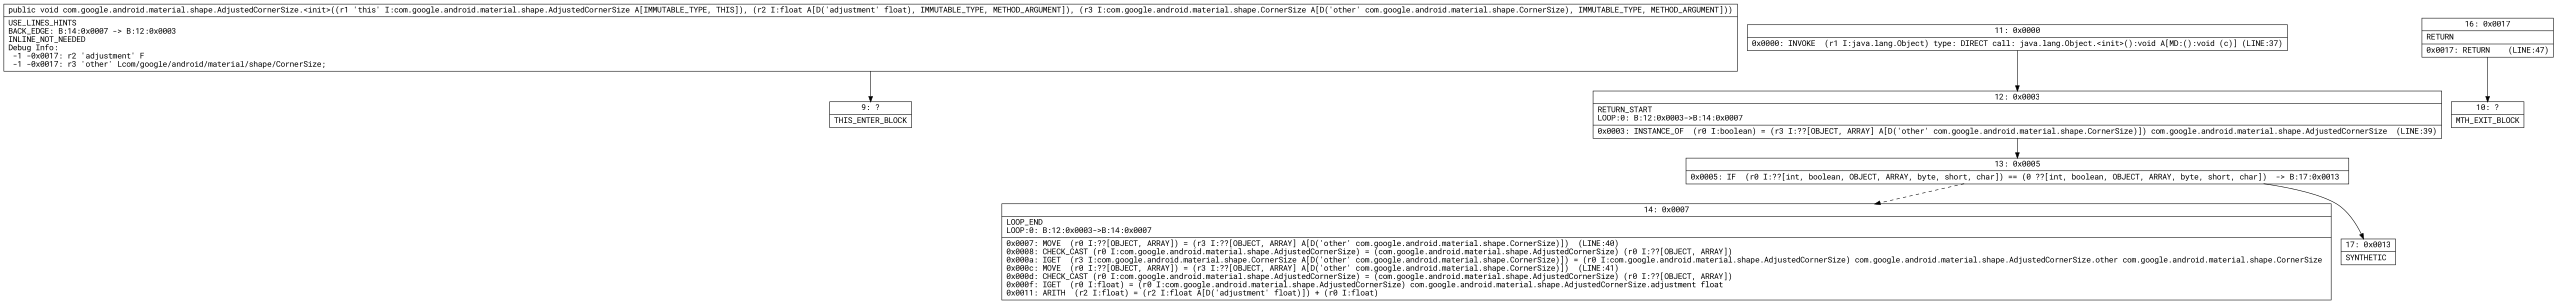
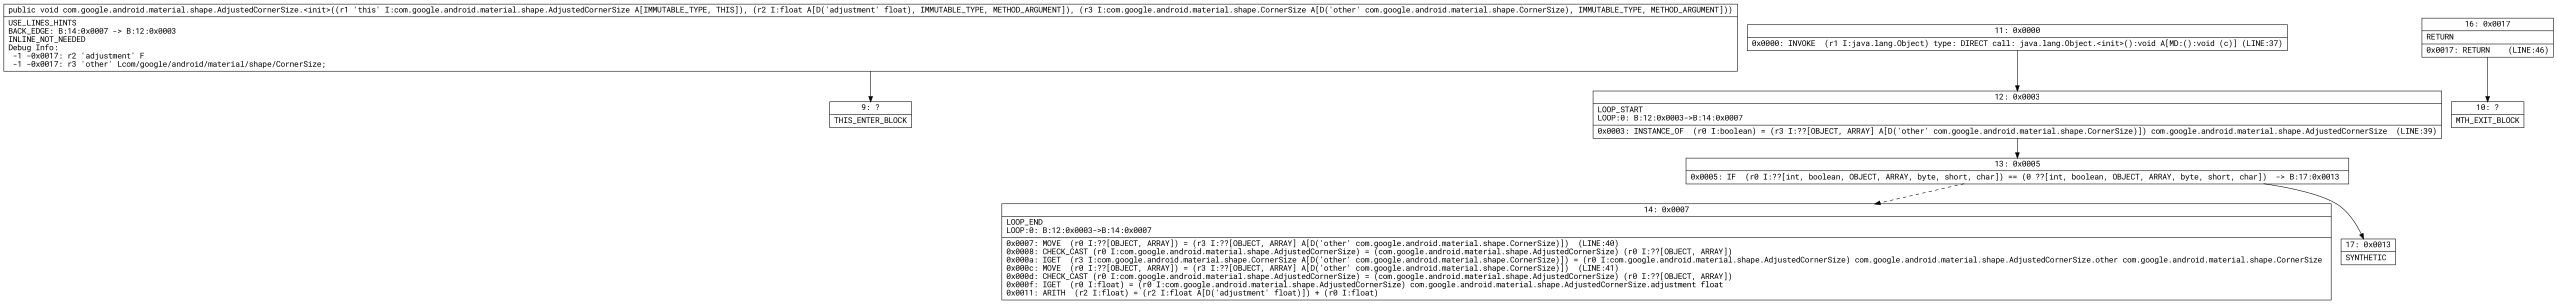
(2488, 50) -> (2488, 50)
(1625, 110) -> (1620, 110)
